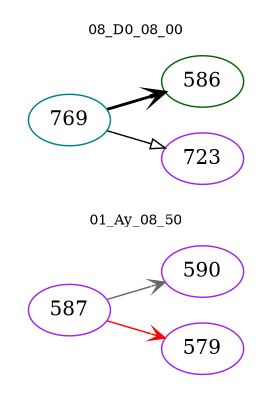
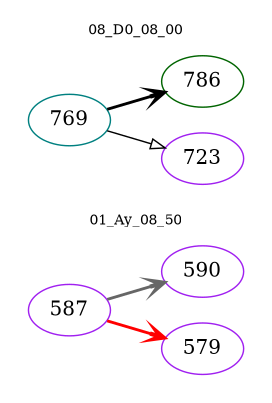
(203, 81) -> (203, 81)
(129, 293) -> (129, 293)
(129, 327) -> (129, 327)
